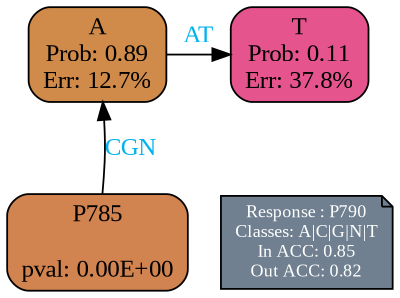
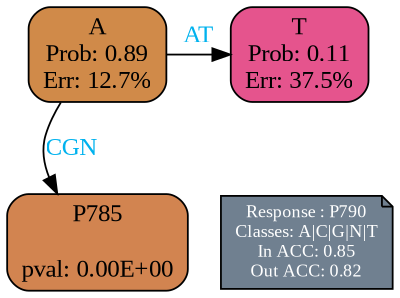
(300, 55) -> (300, 55)
(105, 157) -> (45, 139)
